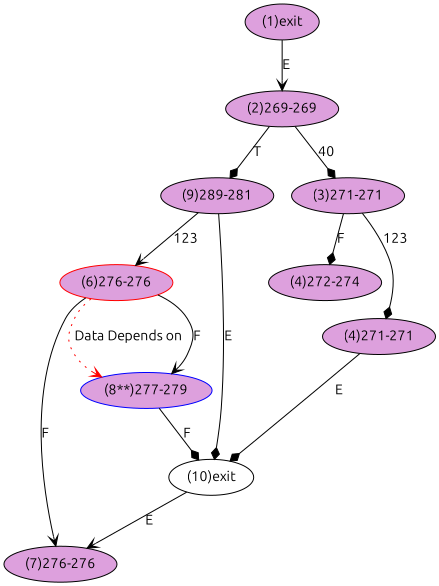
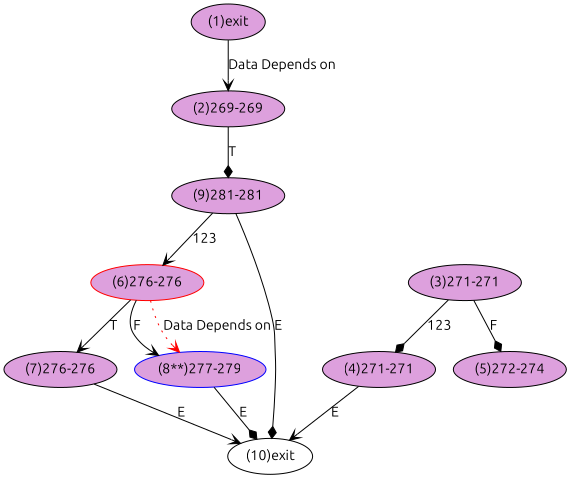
(286, 65) -> (283, 65)
(311, 147) -> none
(217, 196) -> (228, 196)
(325, 283) -> (510, 369)
(300, 404) -> (328, 410)
(45, 434) -> (113, 326)
(187, 434) -> (243, 413)
(141, 518) -> (163, 412)
